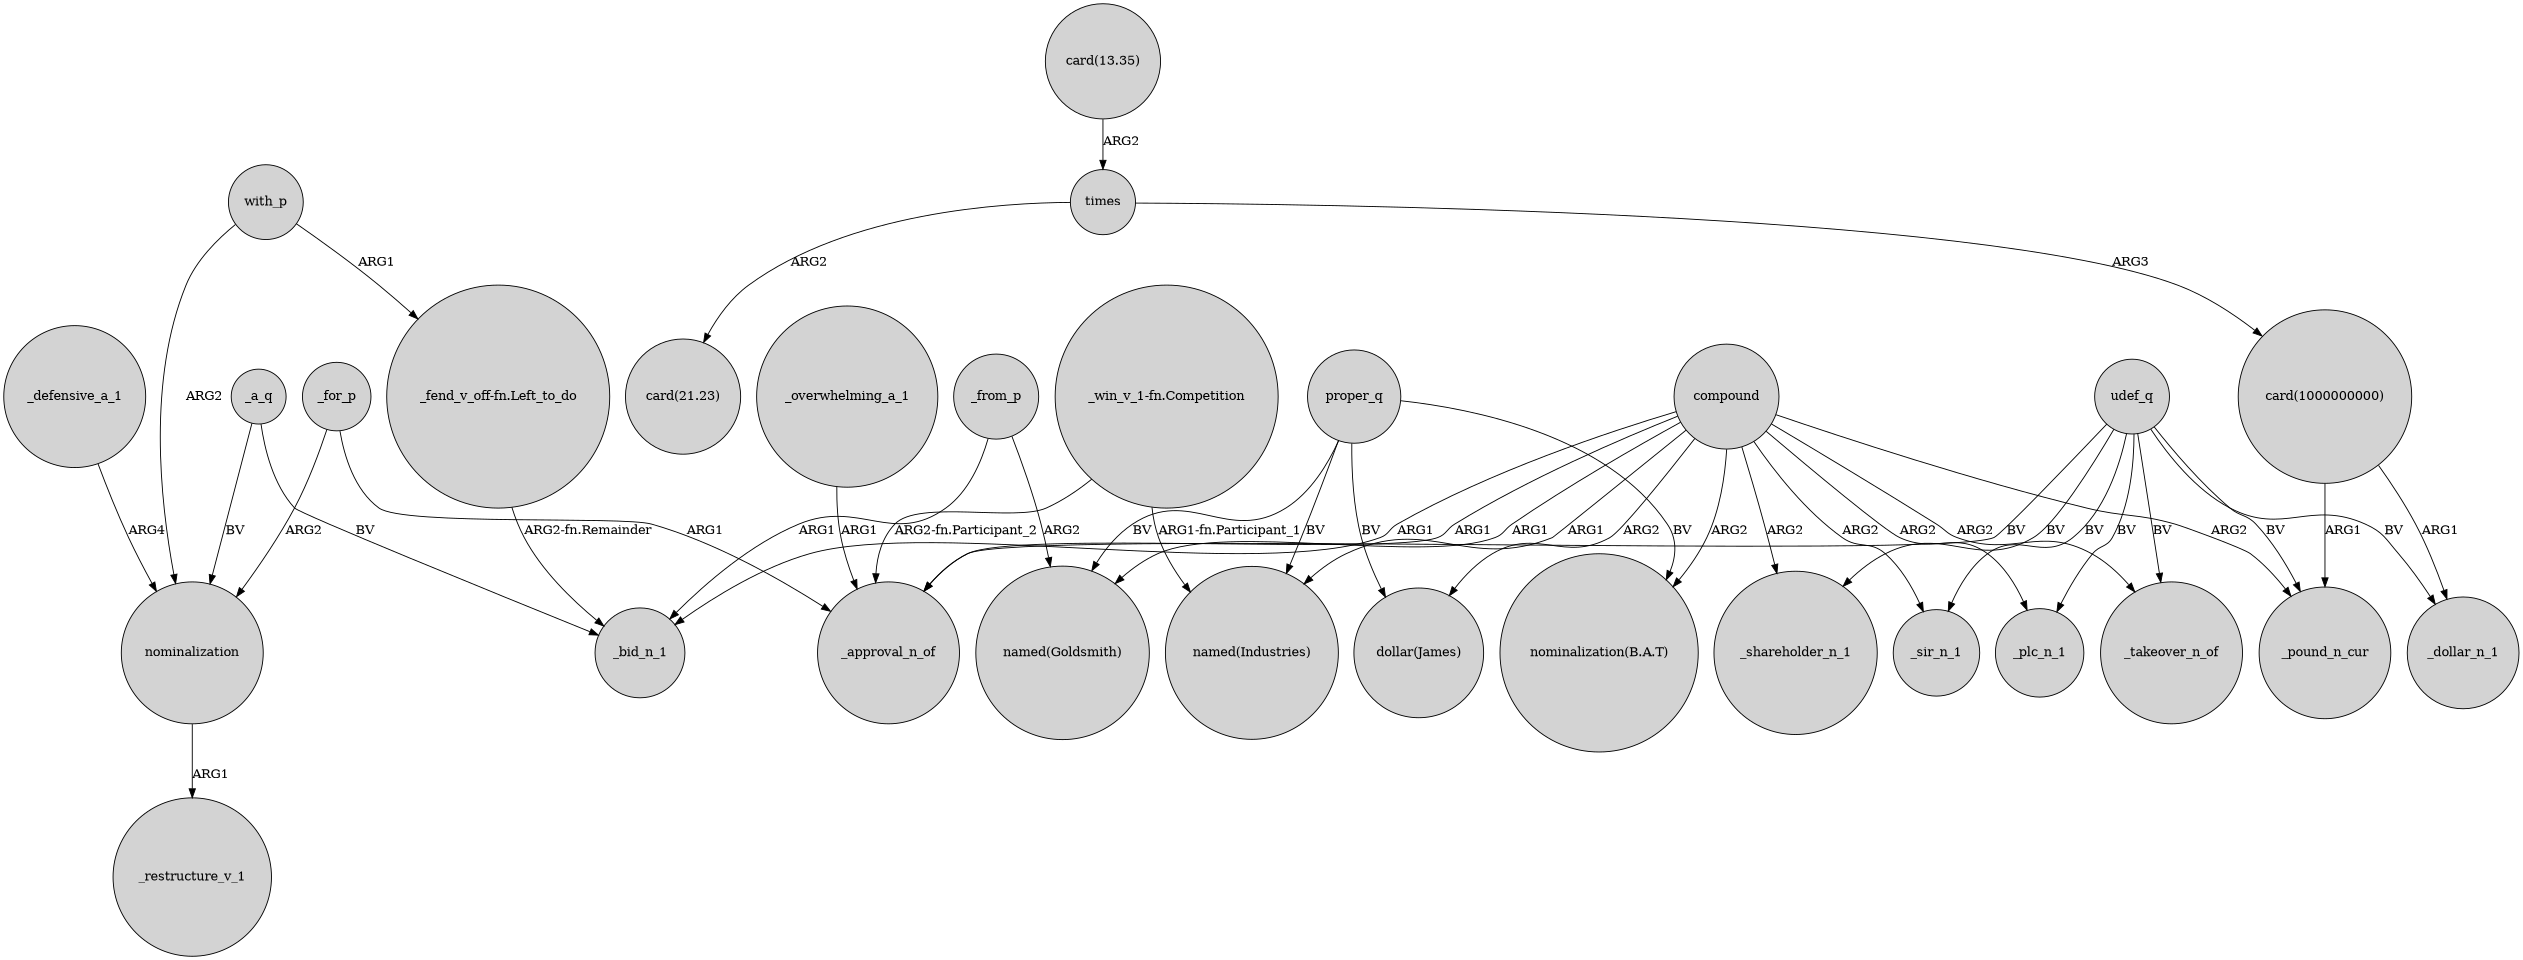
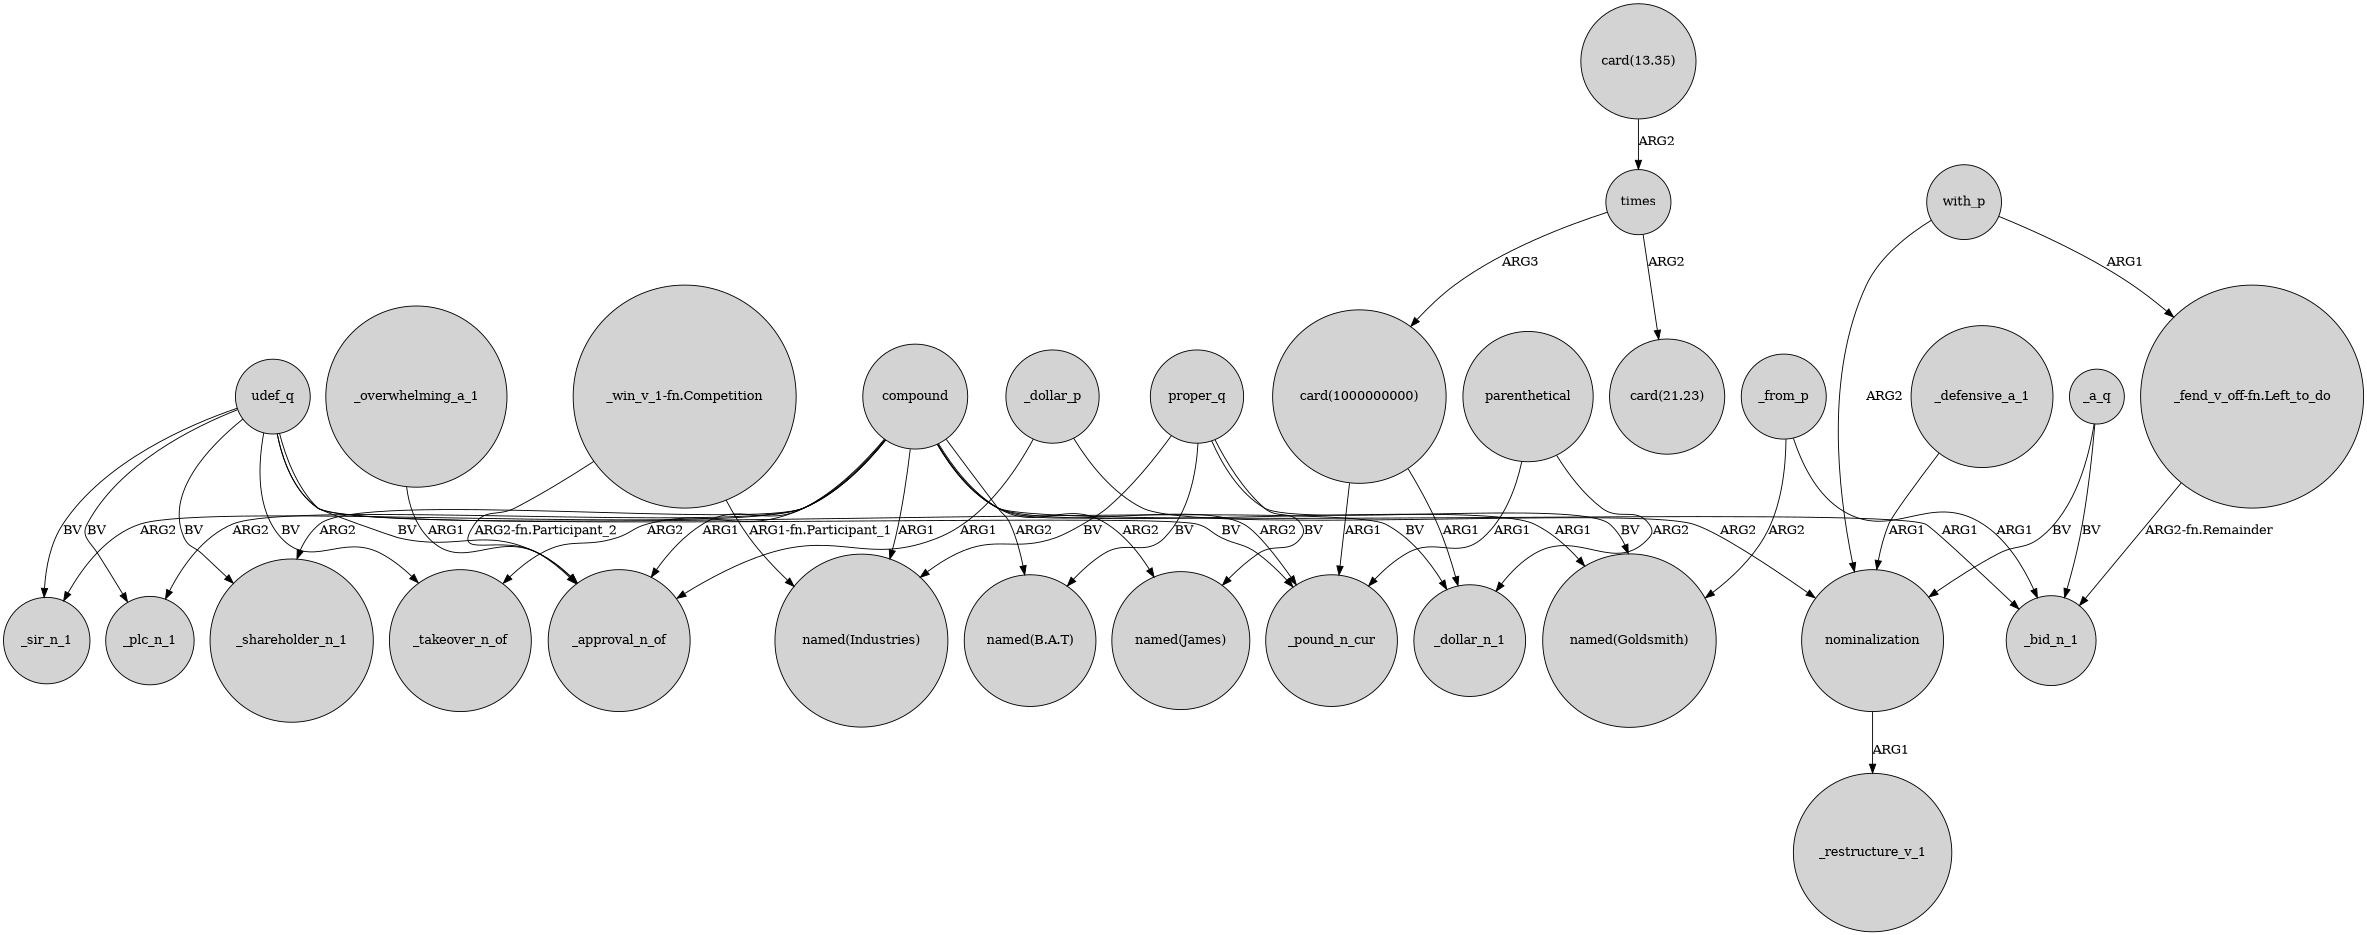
(337, 397) -> (1053, 397)
none -> (1528, 397)
(147, 531) -> (1907, 531)
(1419, 653) -> (1181, 641)
(1599, 653) -> (1030, 641)
